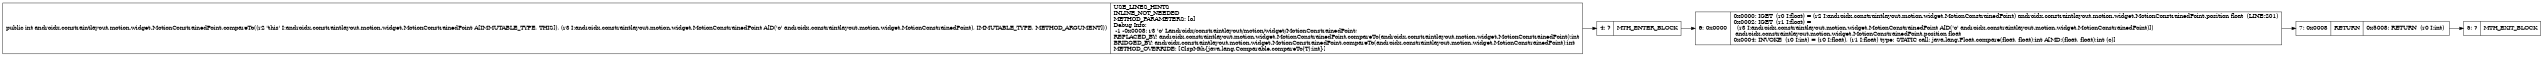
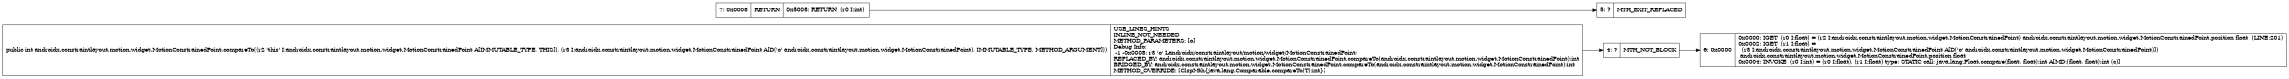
(1647, 28) -> (1650, 50)
(2287, 28) -> none
(2510, 28) -> (1650, 10)
